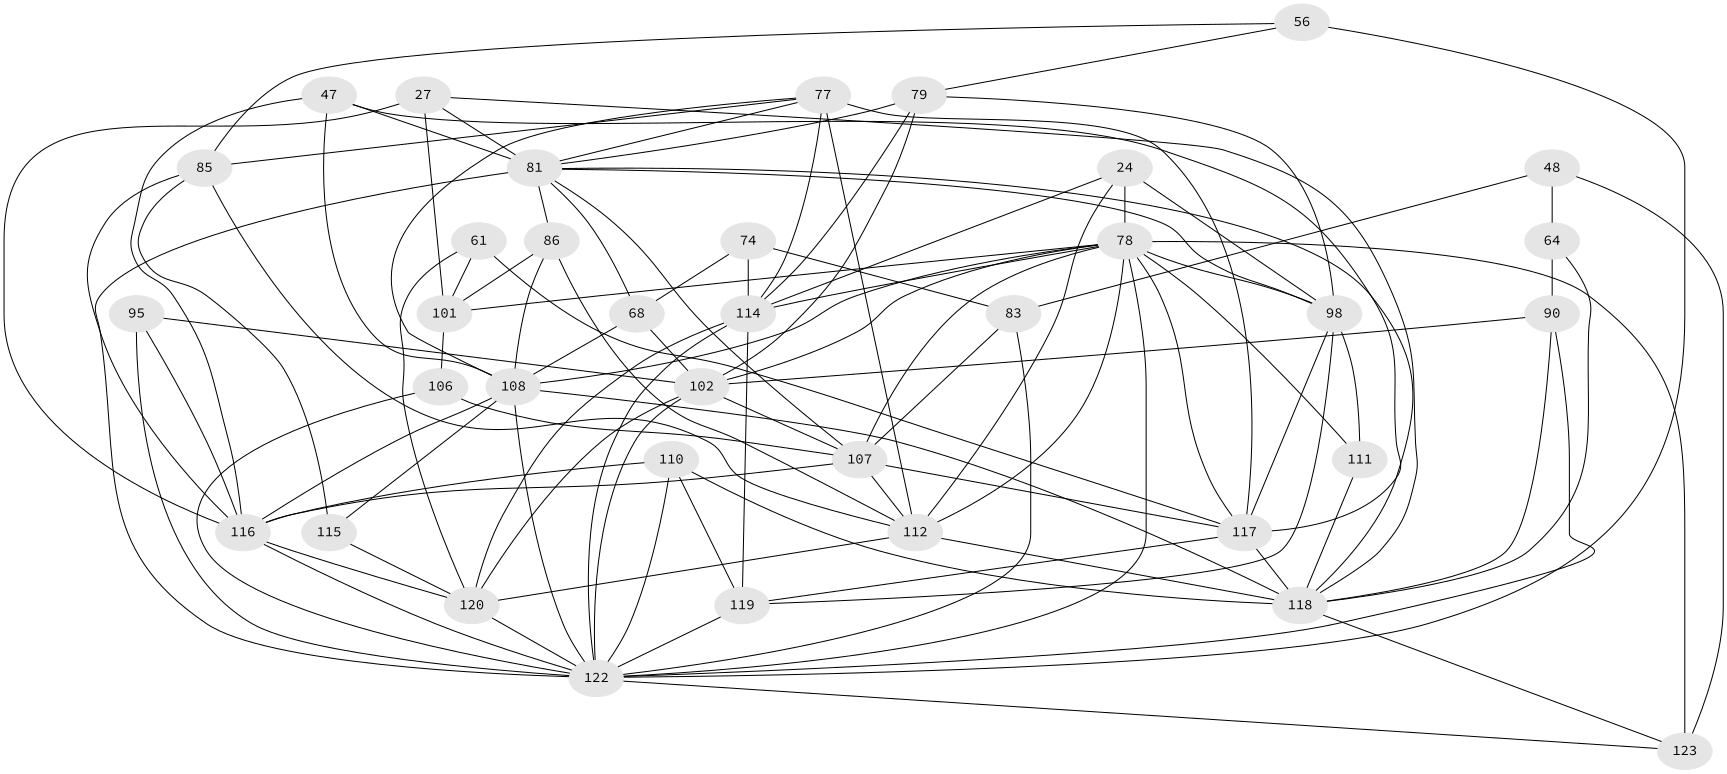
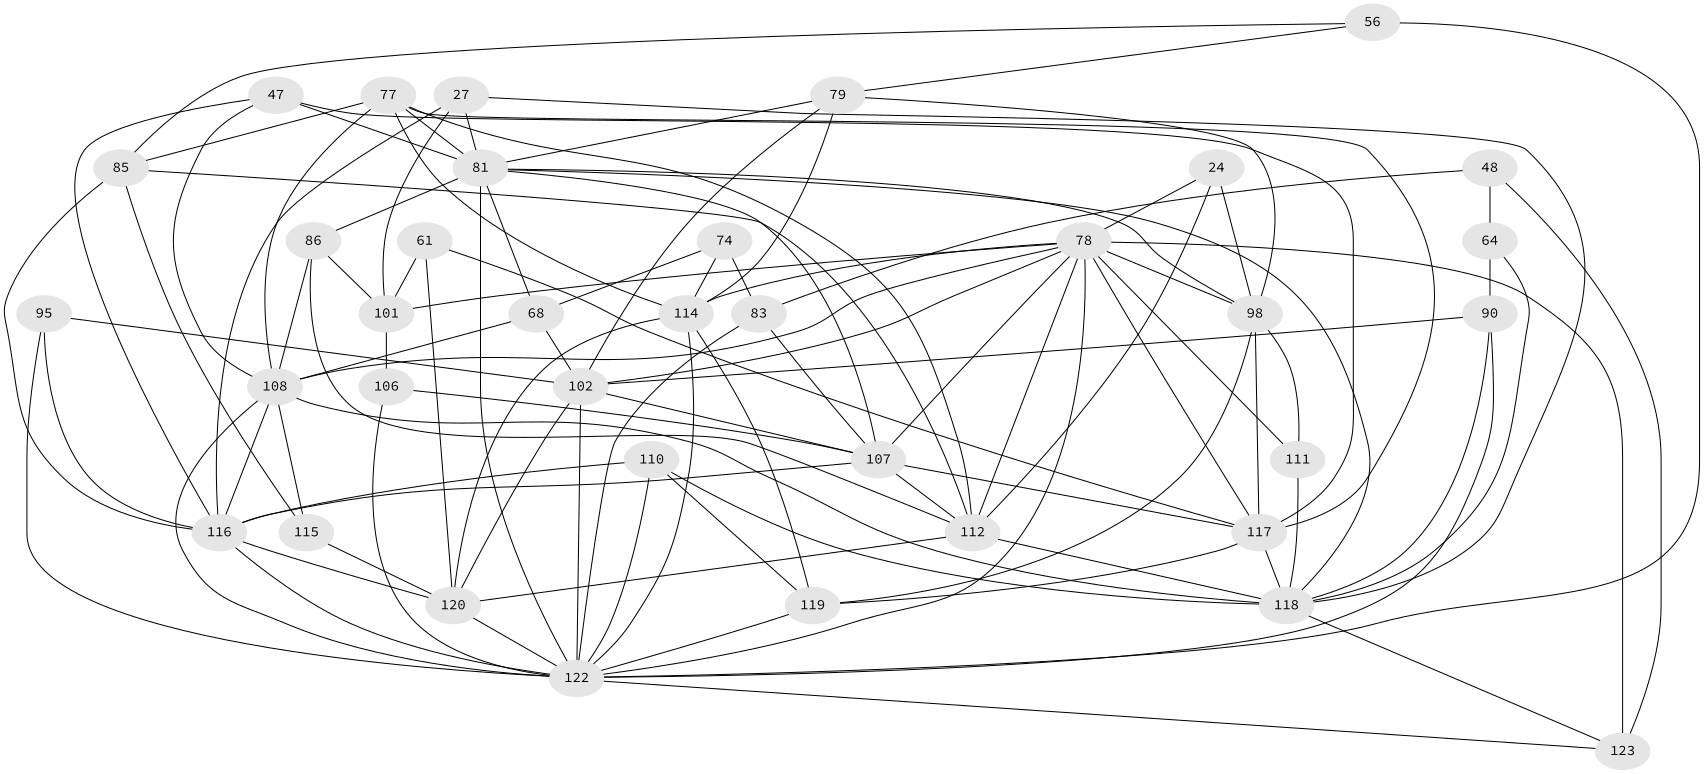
(936, 241) -> none
